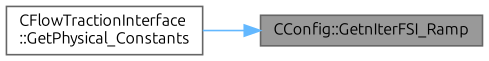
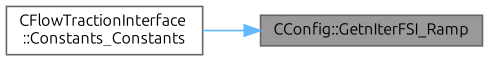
(105, 31) -> (105, 31)
